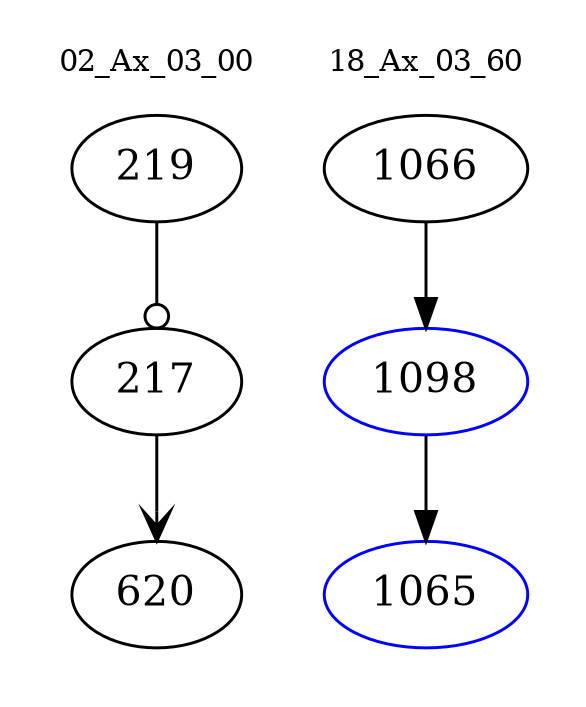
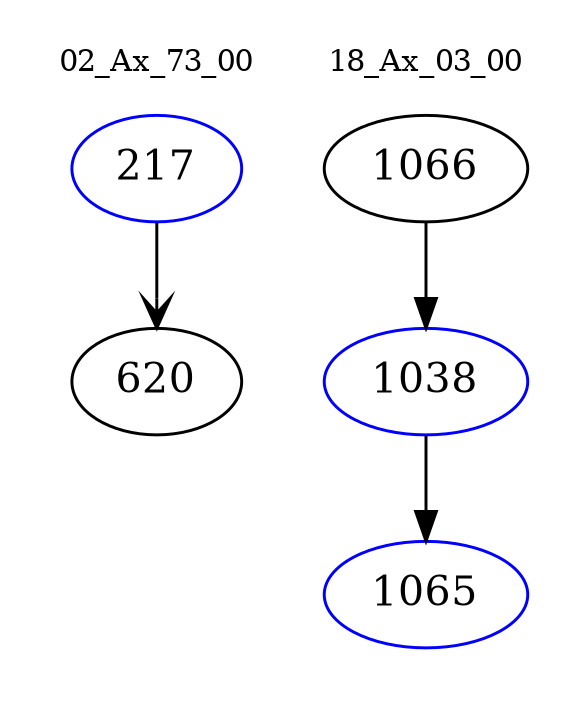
(157, 64) -> (157, 64)
(426, 64) -> (426, 64)
(157, 169) -> none
(157, 382) -> (157, 169)
(426, 382) -> (426, 382)
